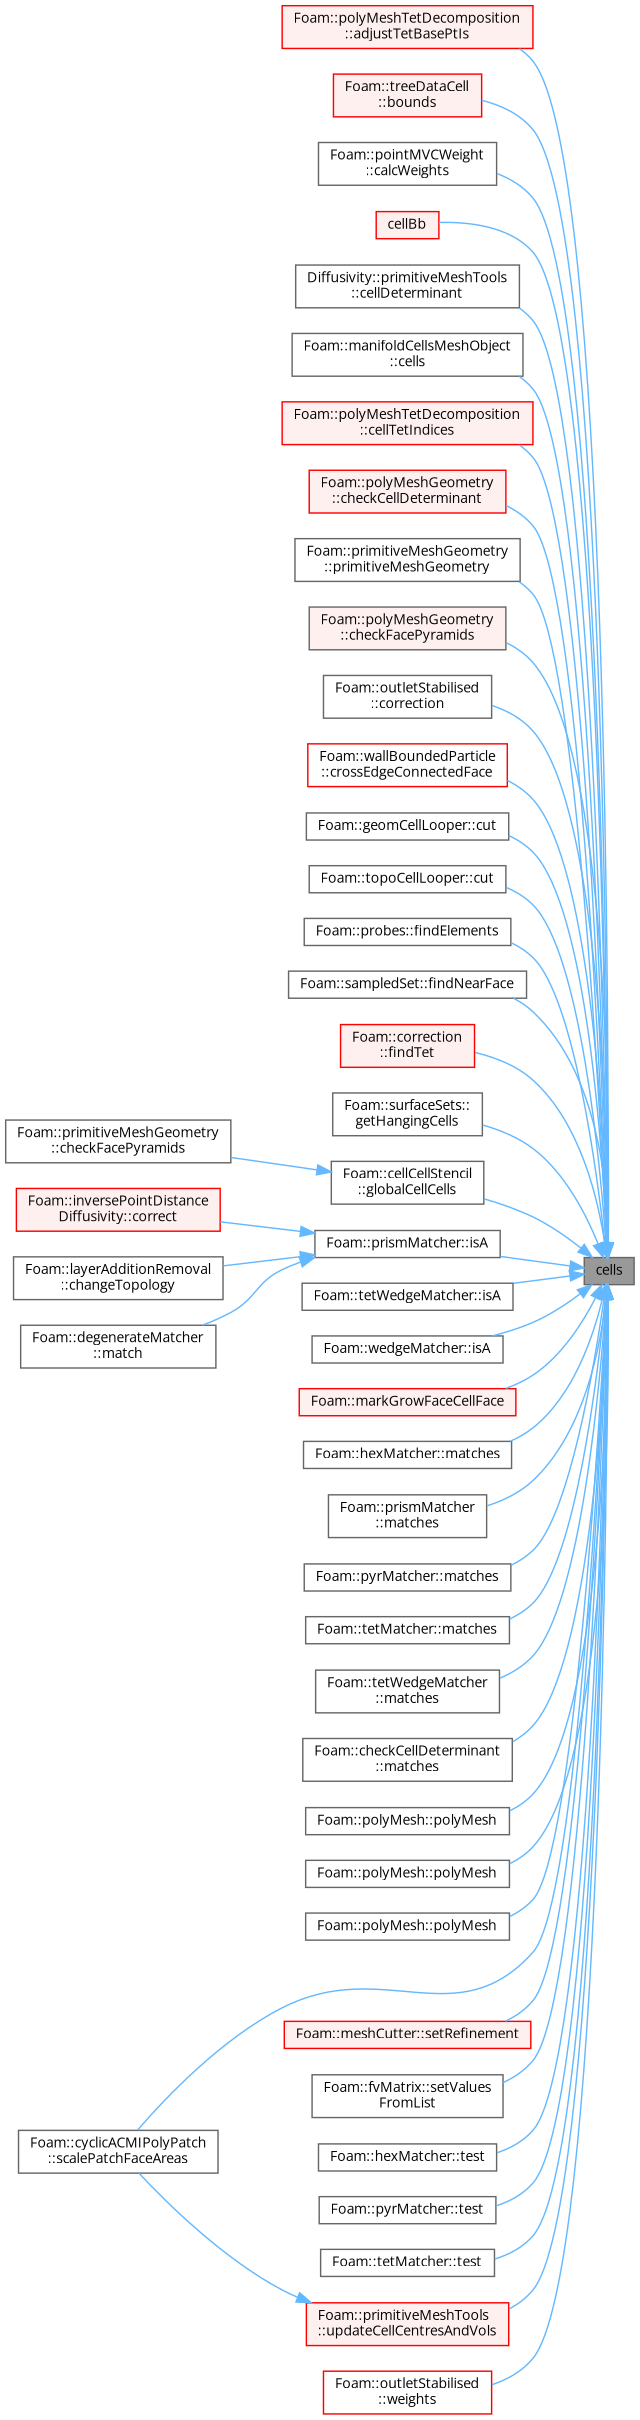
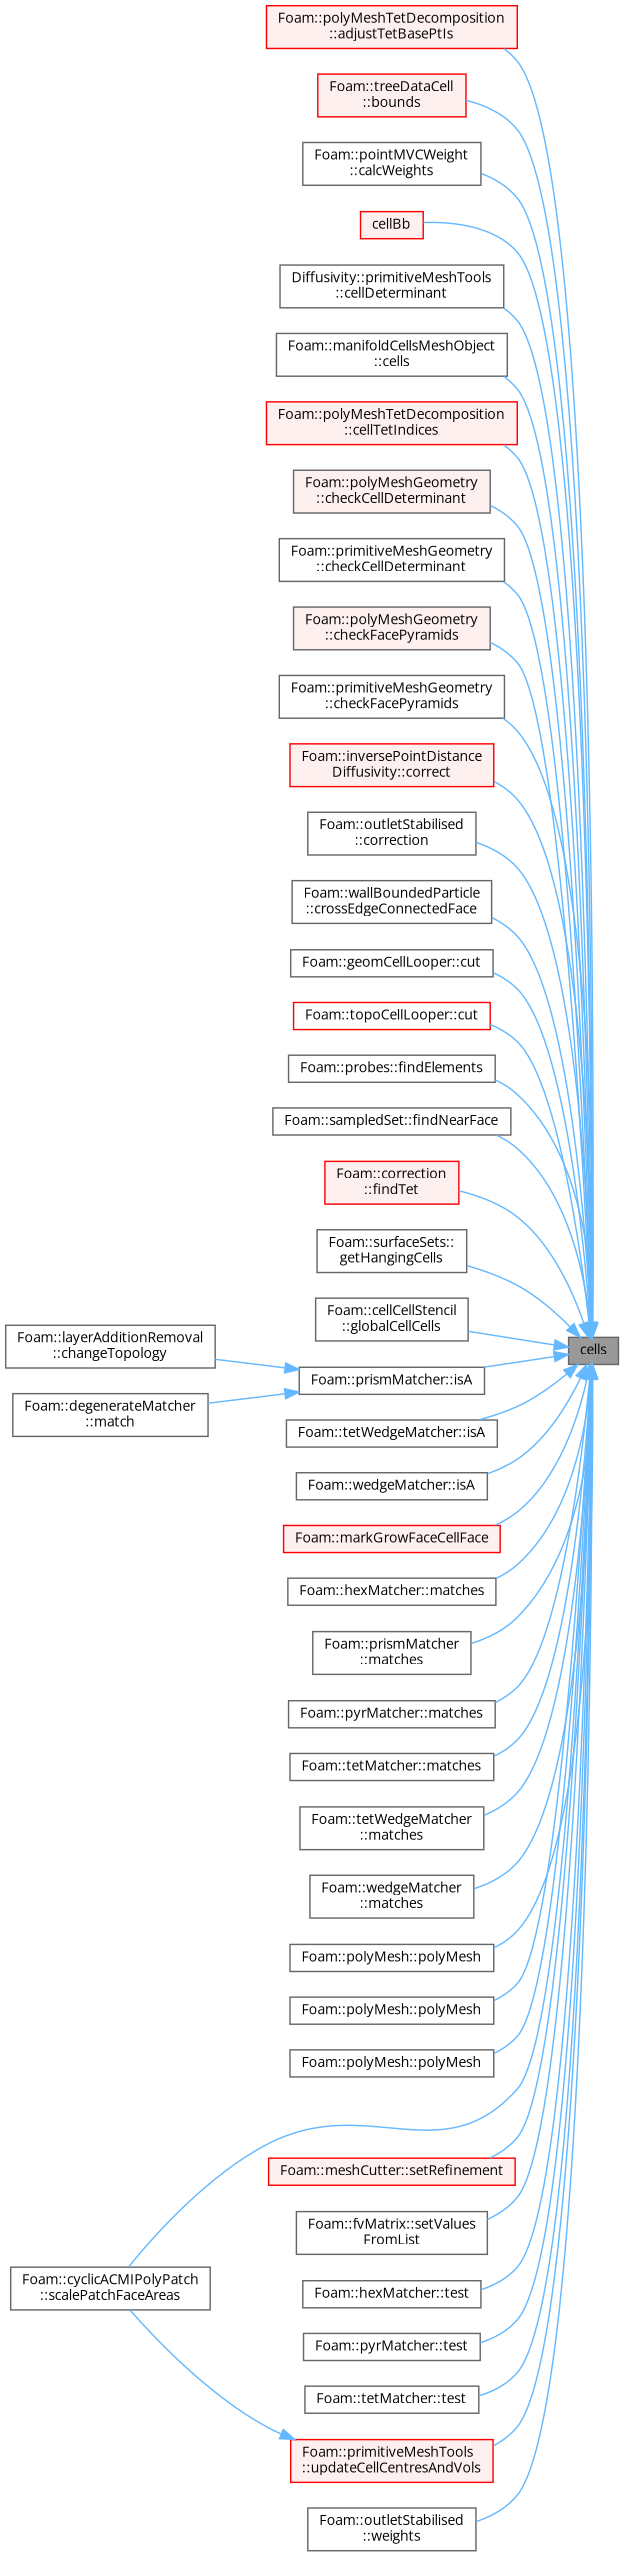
(408, 492) -> (392, 492)
(408, 560) -> (392, 560)
(408, 765) -> (392, 902)
(408, 879) -> (392, 1016)
(274, 1164) -> (584, 1012)
(260, 1227) -> (579, 1041)
(408, 1760) -> (392, 1897)
(408, 2393) -> (392, 2529)
